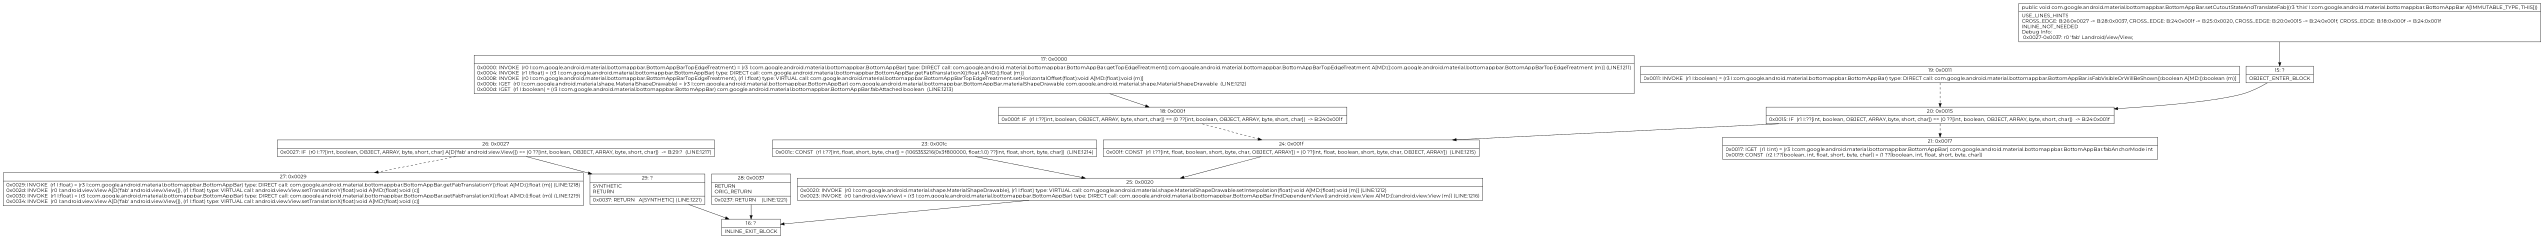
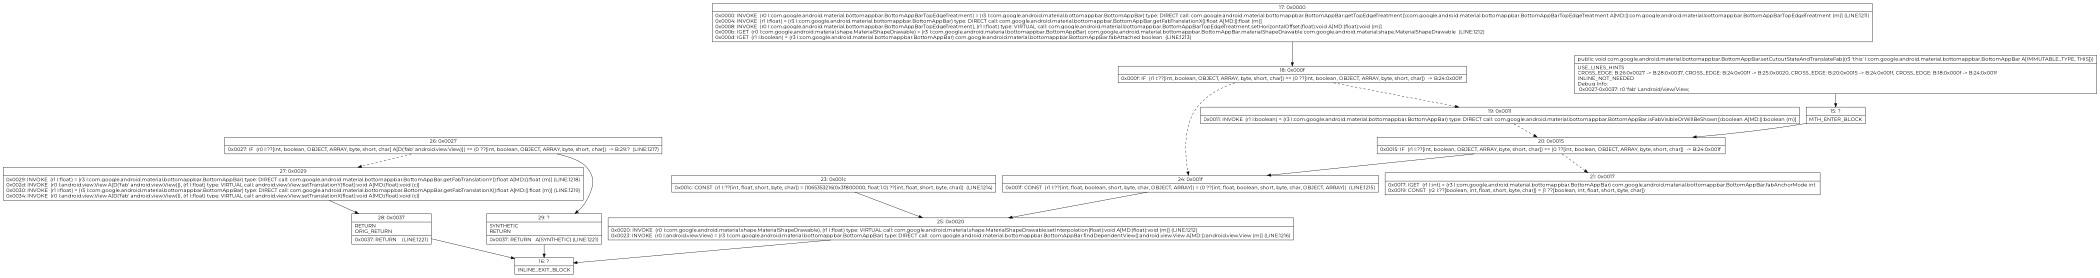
(2280, 78) -> (1836, 119)
none -> (1394, 95)
(751, 200) -> (392, 240)
none -> (342, 206)
